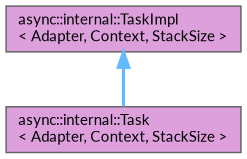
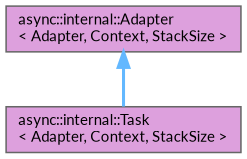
(124, 29) -> (124, 29)
